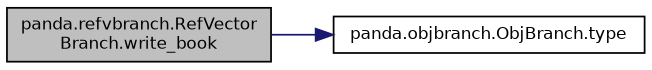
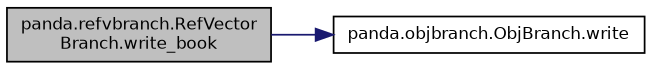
(489, 35) -> (489, 35)
